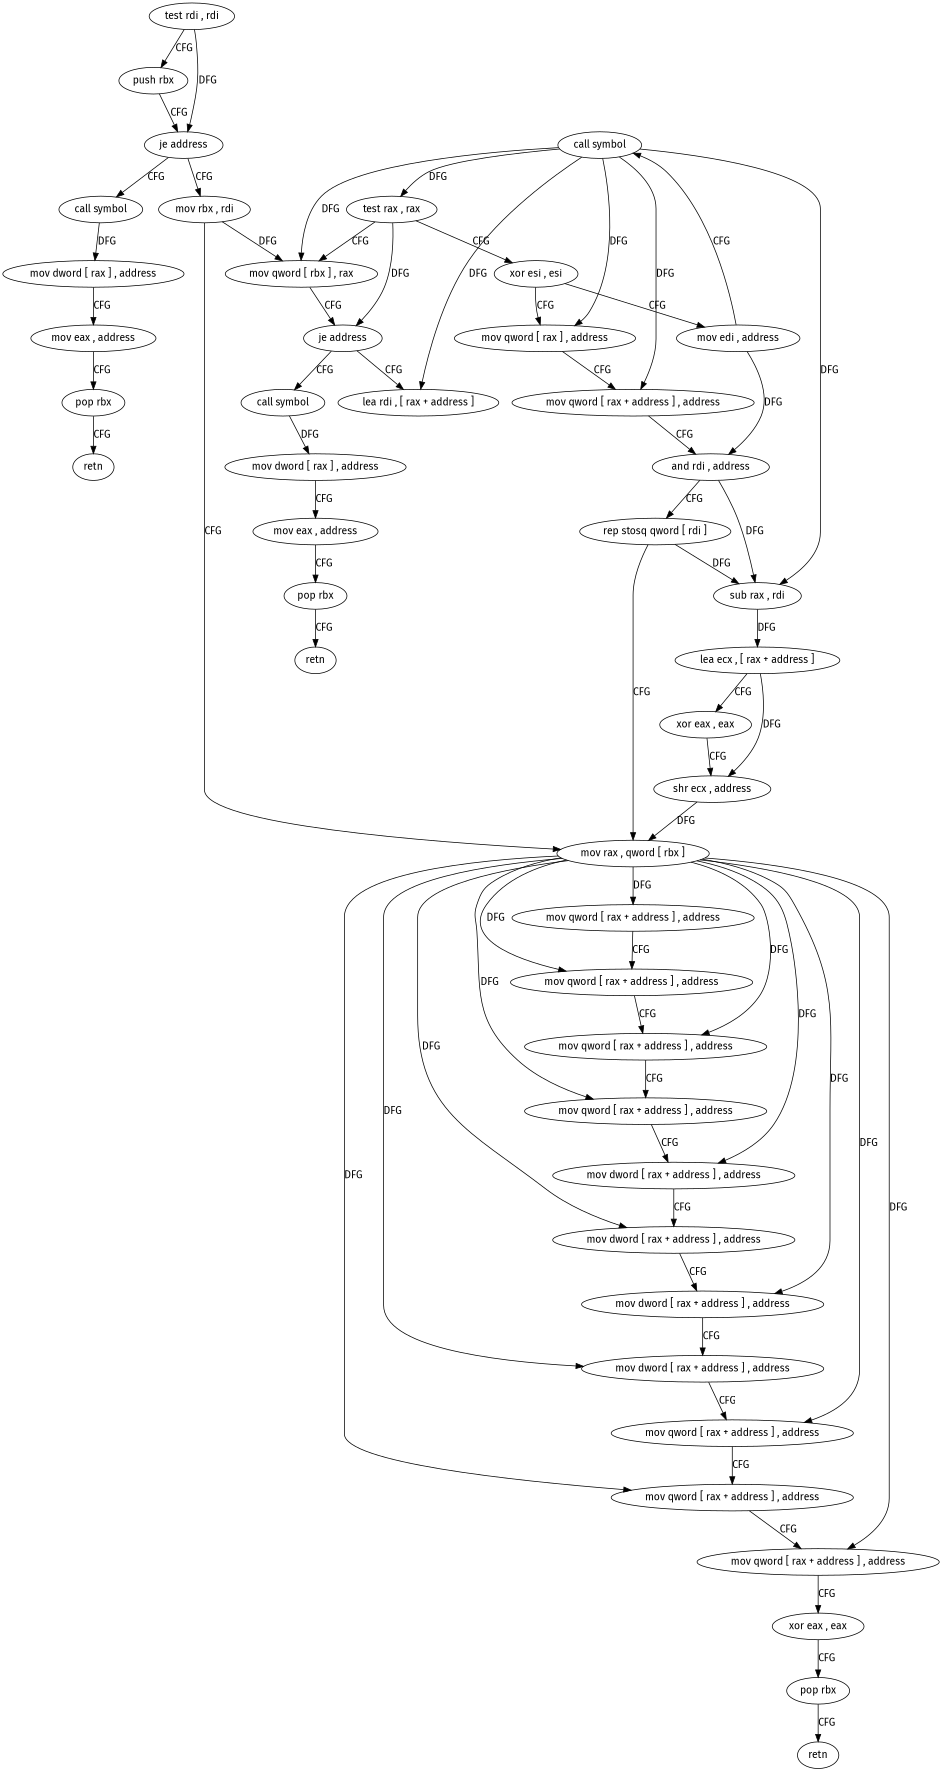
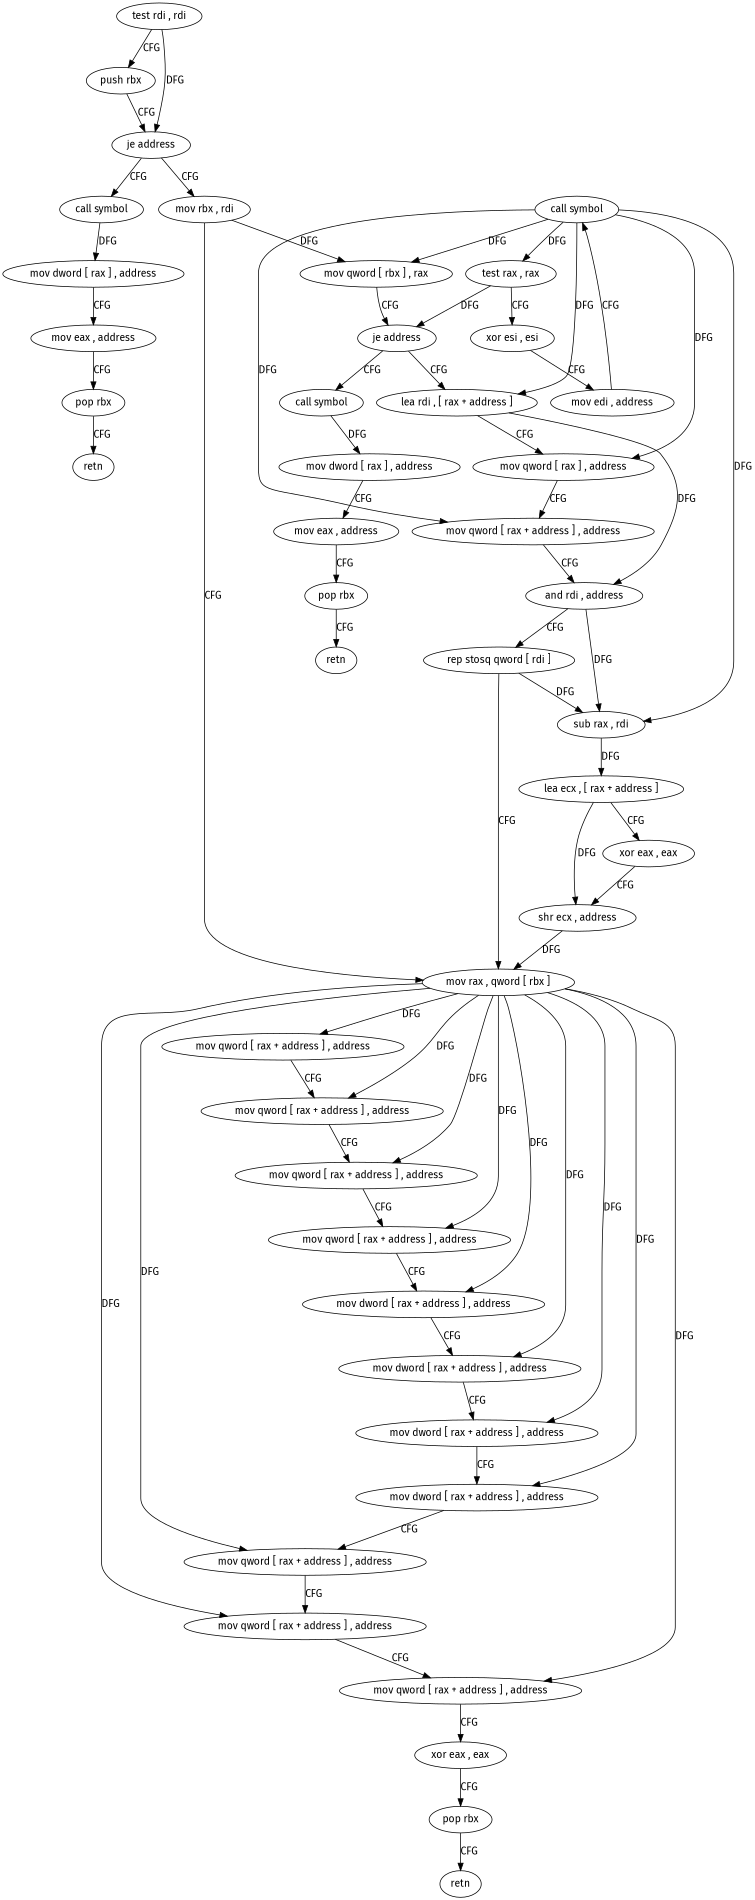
(350, 239) -> none
(536, 303) -> (507, 433)
(764, 404) -> (664, 458)
